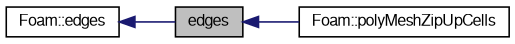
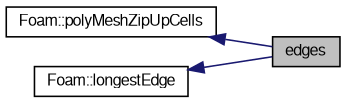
(63, 22) -> (111, 81)
(279, 22) -> (249, 43)
